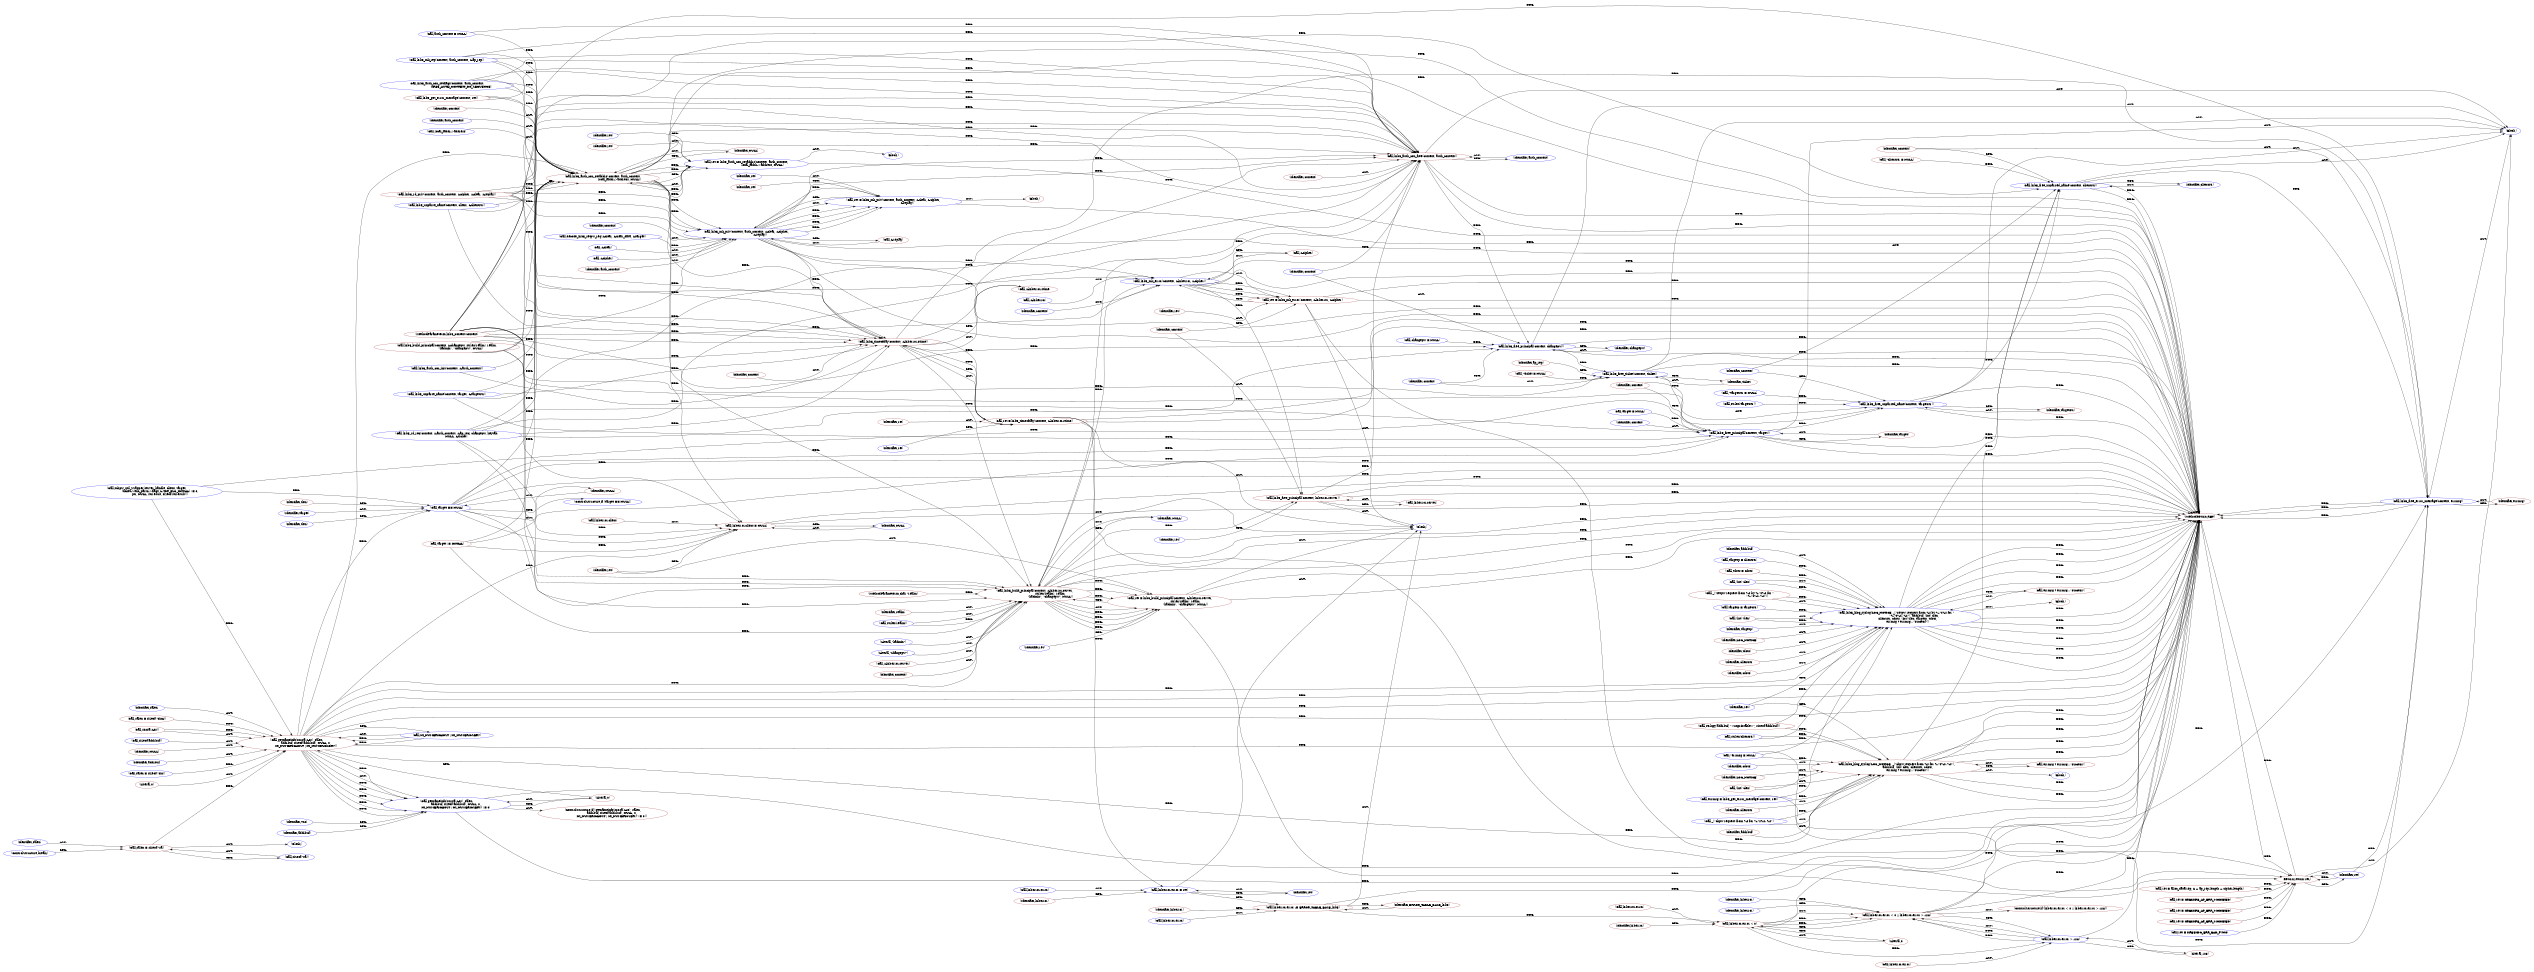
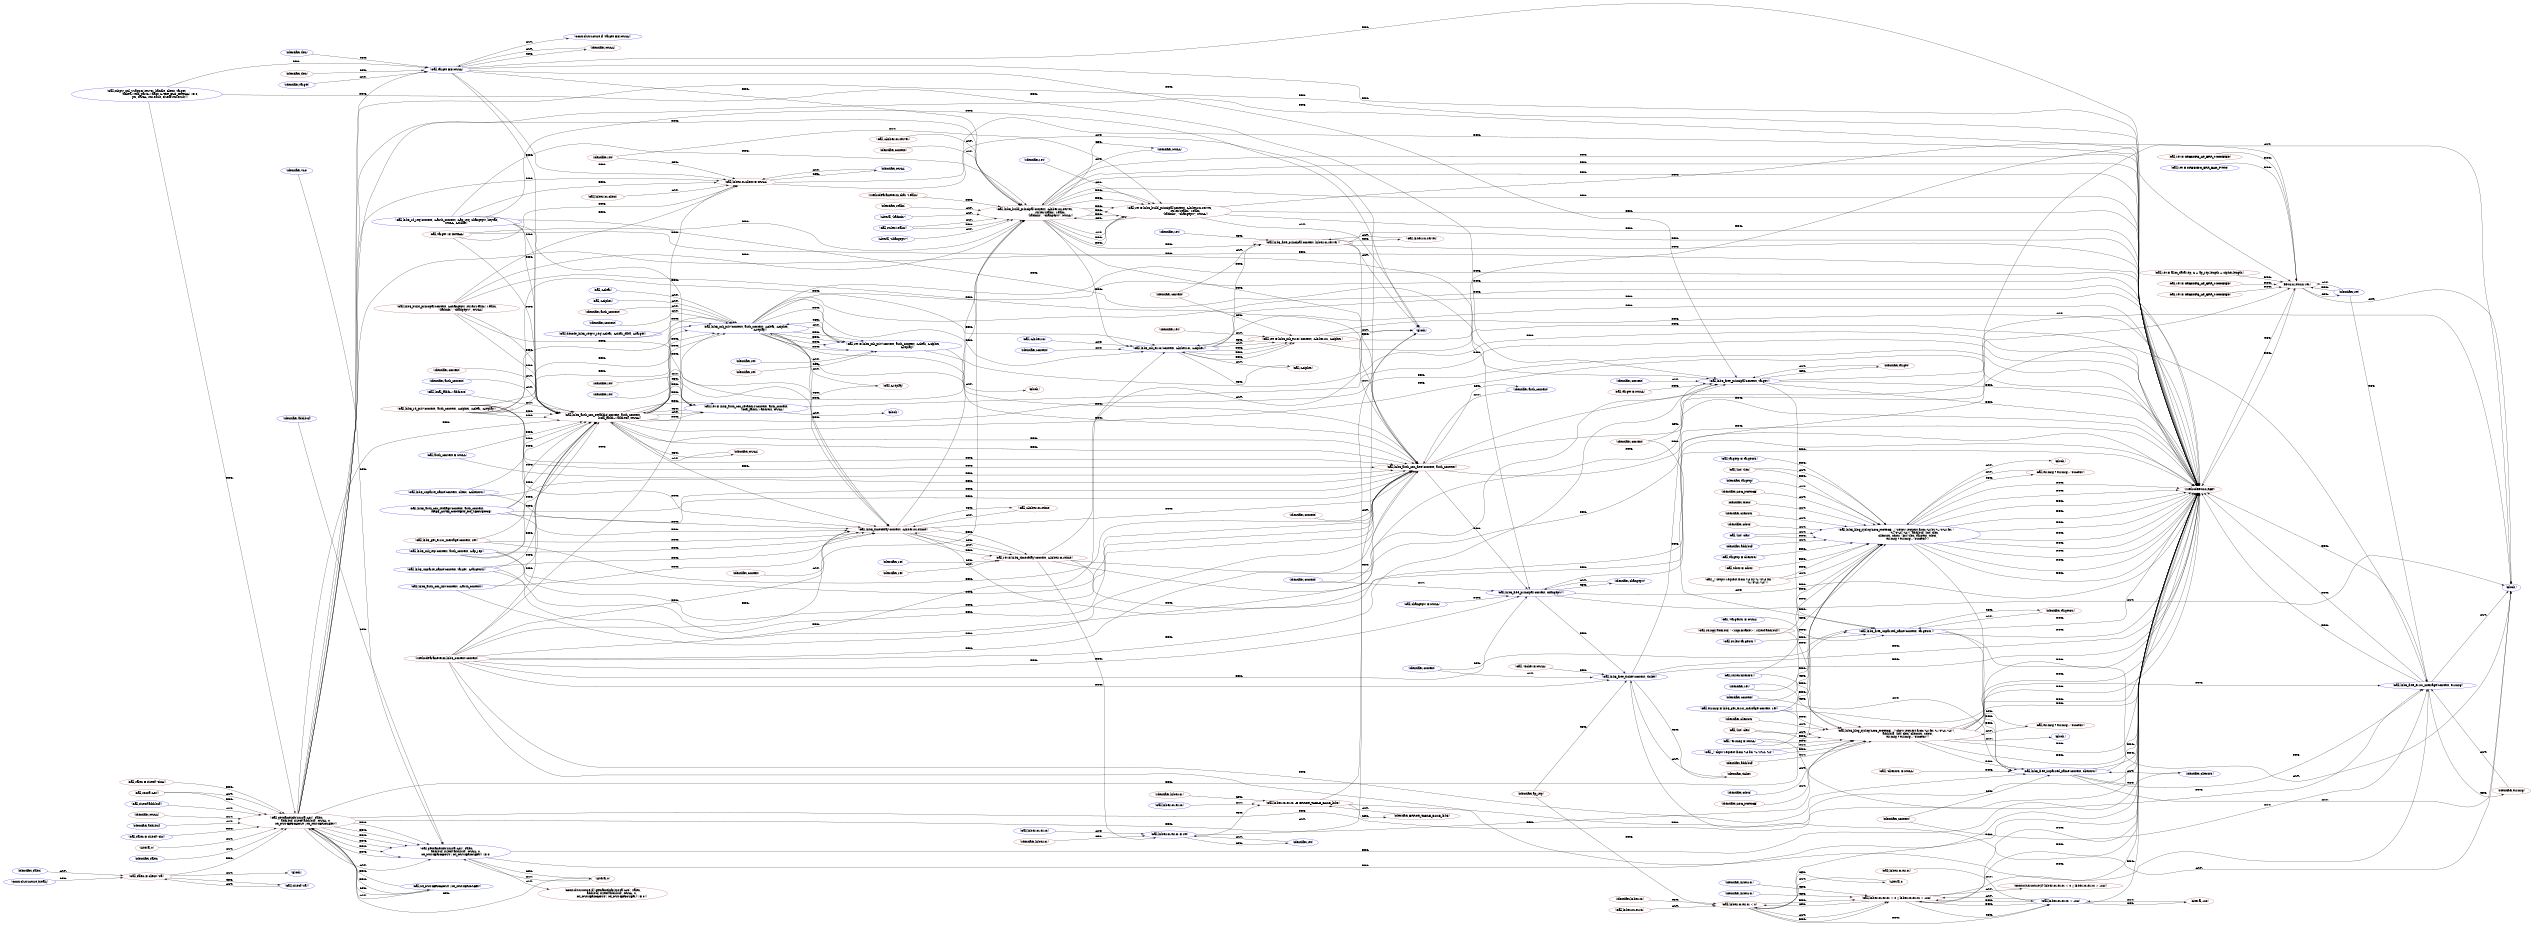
(1630, 412) -> (1630, 392)
none -> (964, 636)
(147, 848) -> (147, 877)
(1523, 917) -> (1621, 858)
